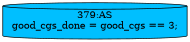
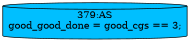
(95, 21) -> (95, 21)
